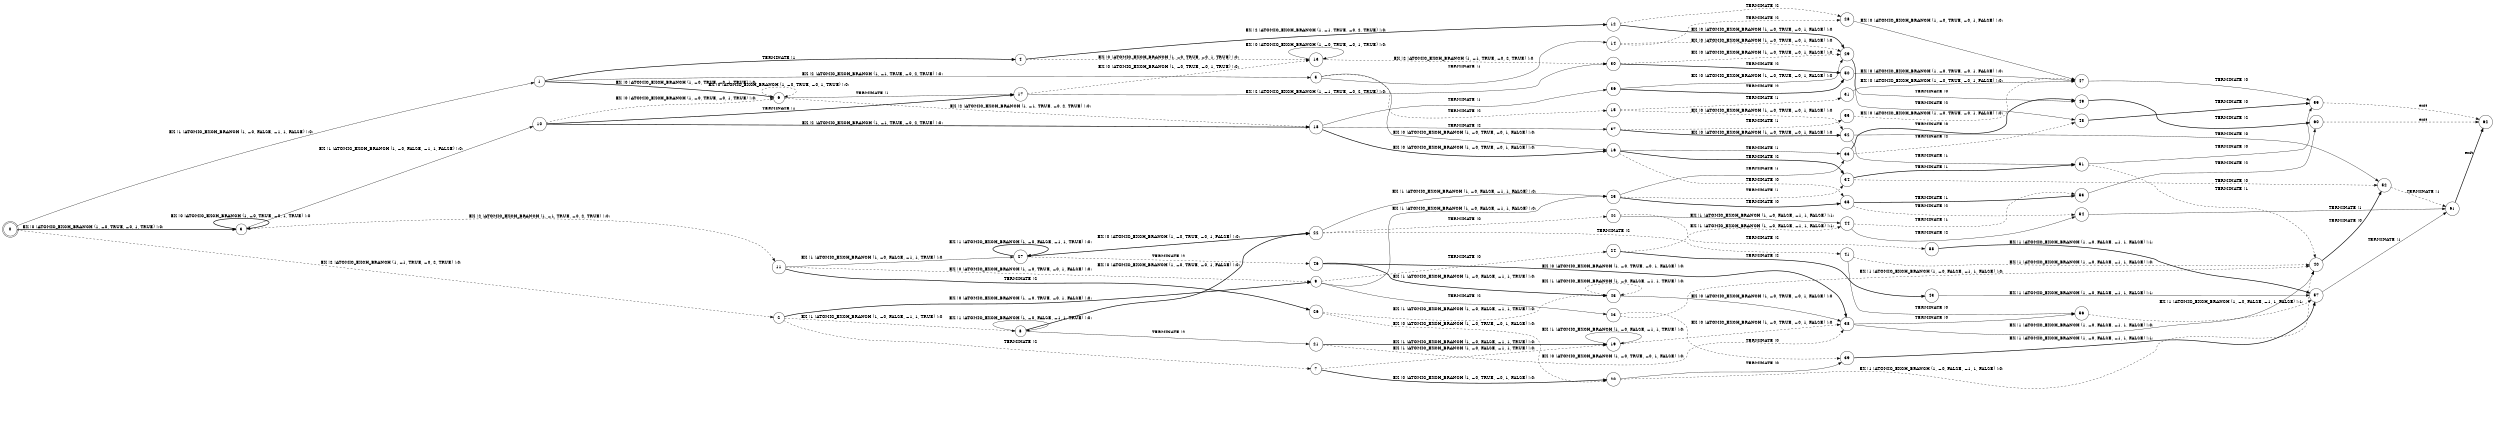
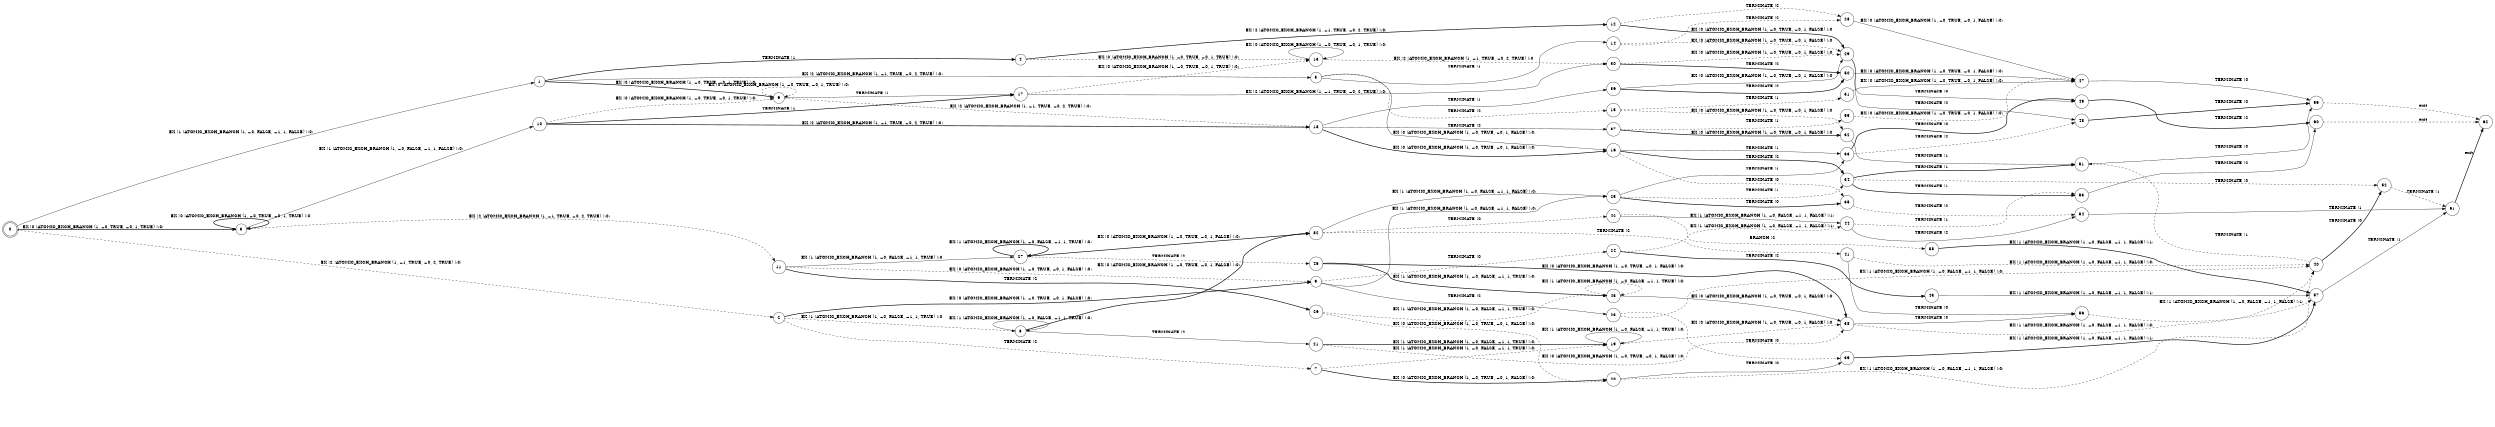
(2120, 136) -> none
(1963, 201) -> (1961, 195)
(2208, 206) -> (2173, 245)
(1316, 233) -> (1316, 233)
(1762, 238) -> (1762, 238)
(2091, 333) -> (2091, 333)
